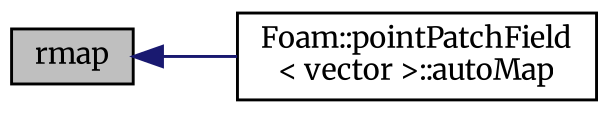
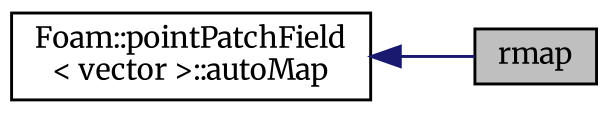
(200, 56) -> (438, 56)
